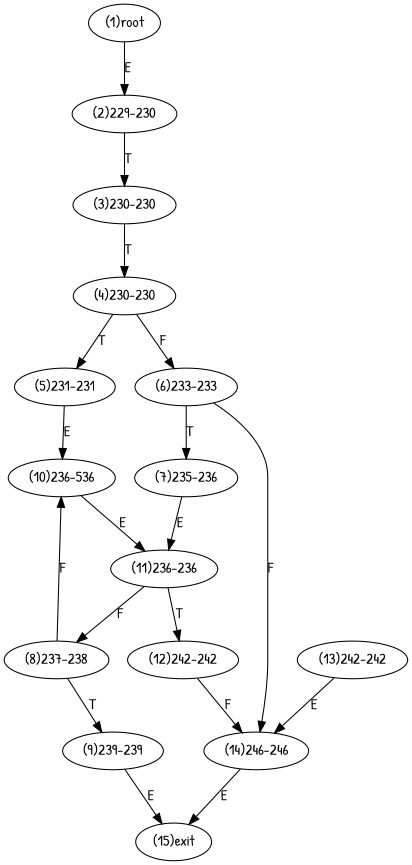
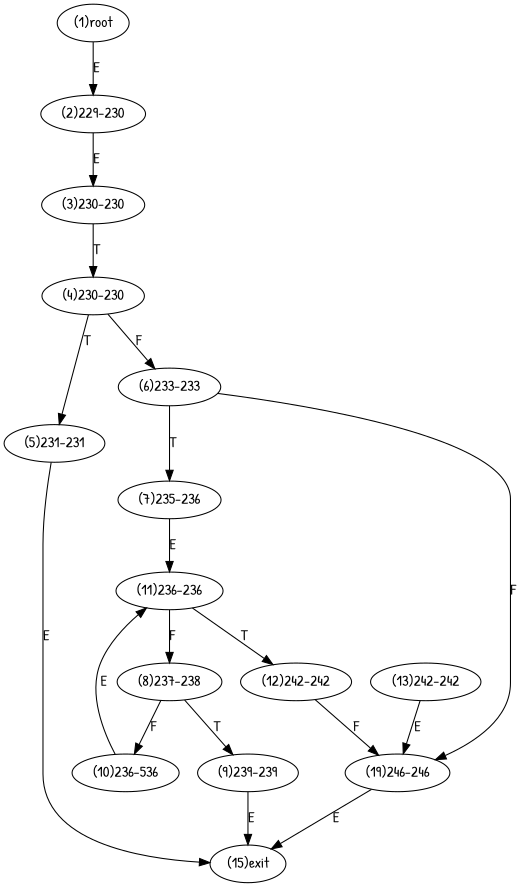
(128, 159) -> (97, 159)
(64, 427) -> (43, 716)
(256, 751) -> (398, 773)
